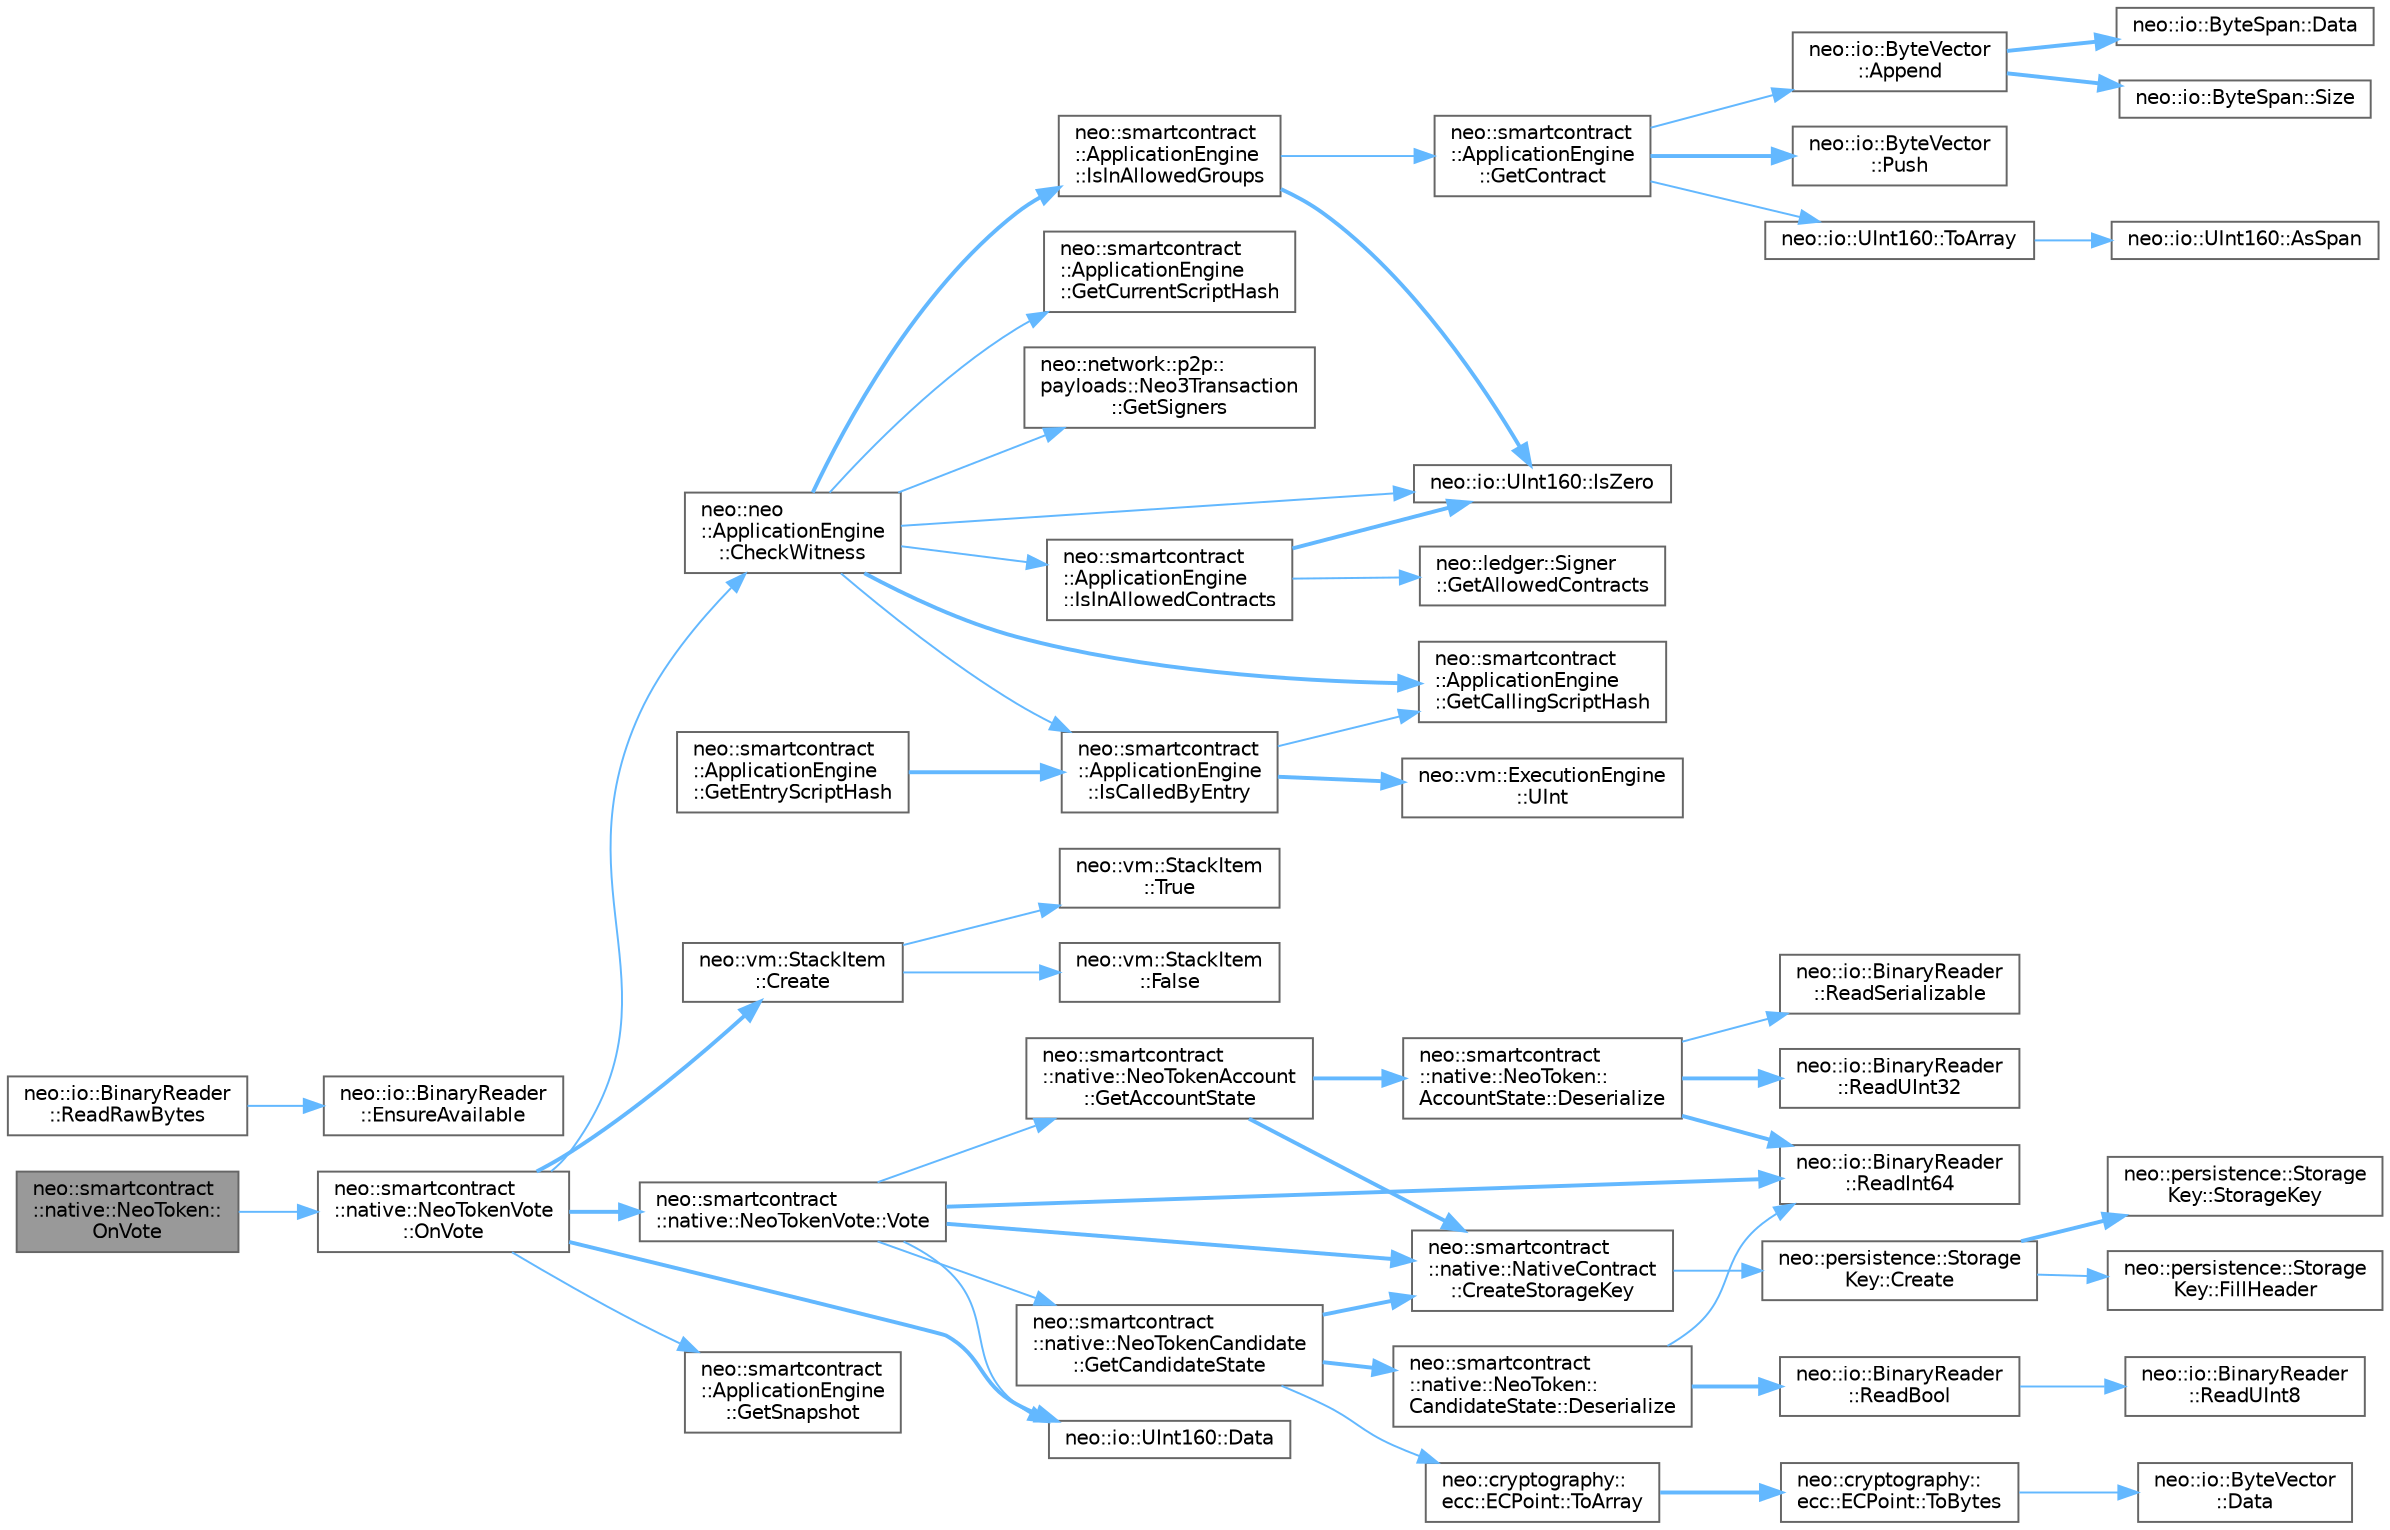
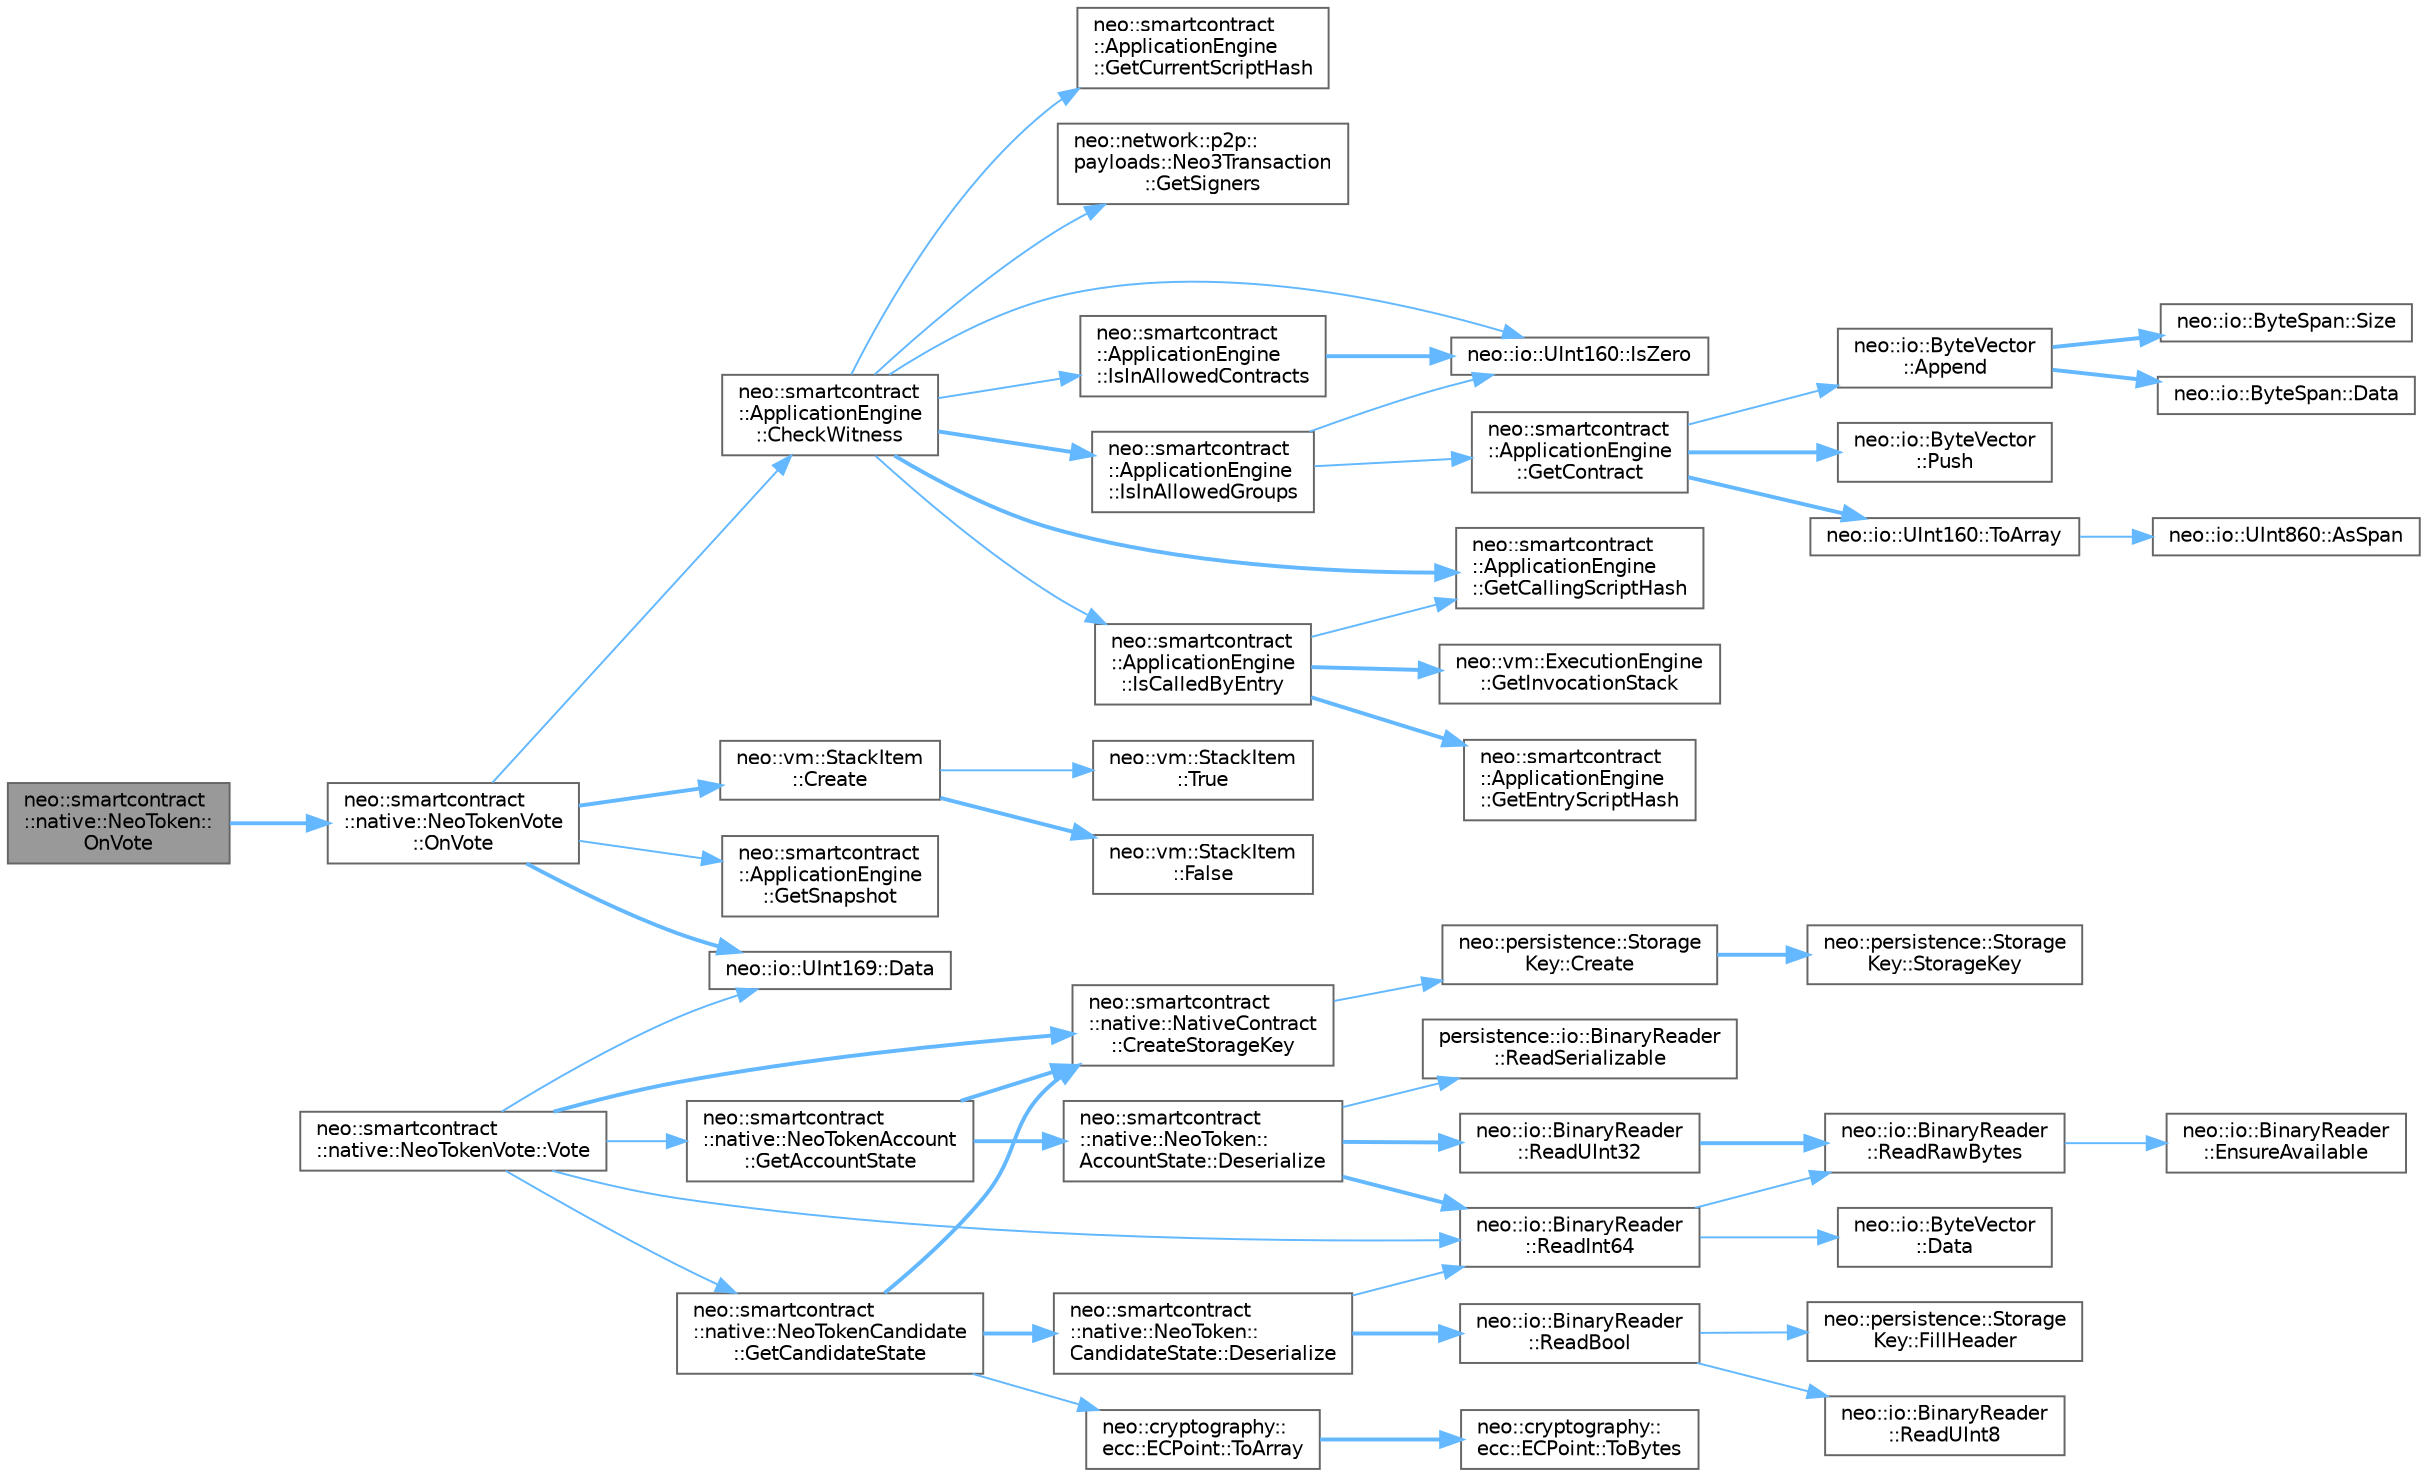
(1725, 199) -> (1766, 495)
(2245, 240) -> (2286, 537)
(1417, 302) -> (1391, 403)
(793, 533) -> (830, 415)
(1543, 576) -> none
(975, 772) -> (1378, 718)
(1543, 788) -> (1580, 674)
(971, 972) -> (1007, 815)
(1900, 984) -> (1580, 1049)
none -> (1752, 1143)
(1353, 1193) -> (994, 1230)
none -> (1753, 1193)
(268, 1212) -> (269, 823)
(594, 1212) -> none
(2062, 1275) -> (1744, 1333)
(1170, 1439) -> (830, 970)
(2069, 1492) -> (1759, 1237)
